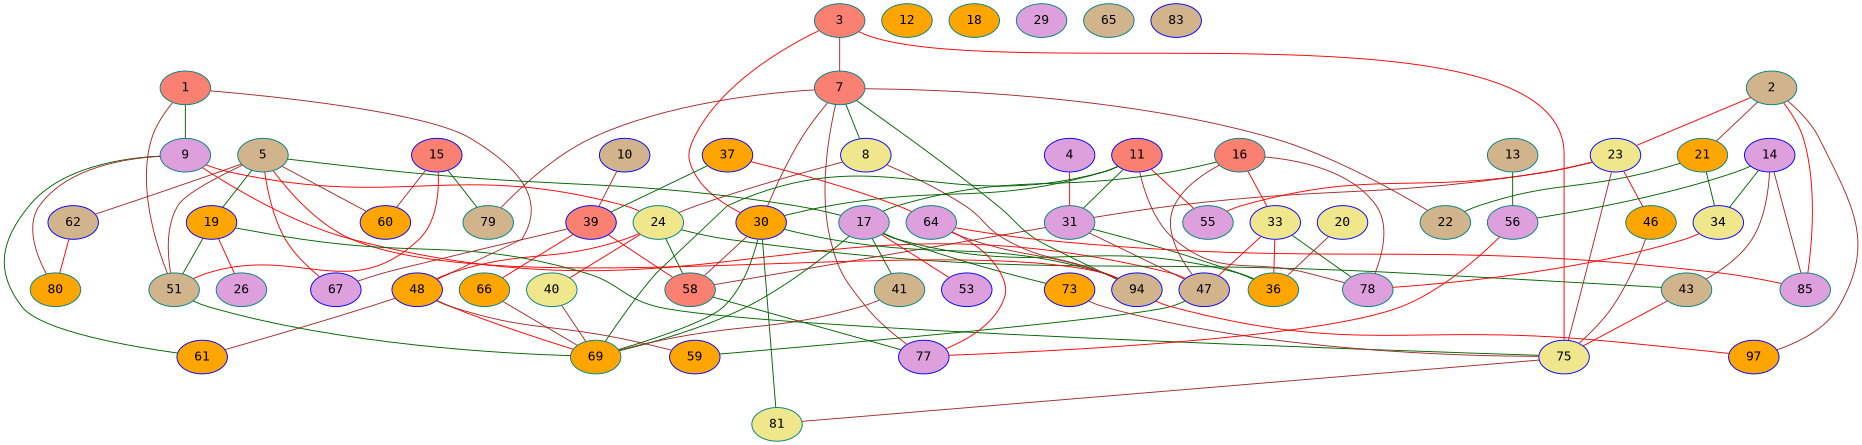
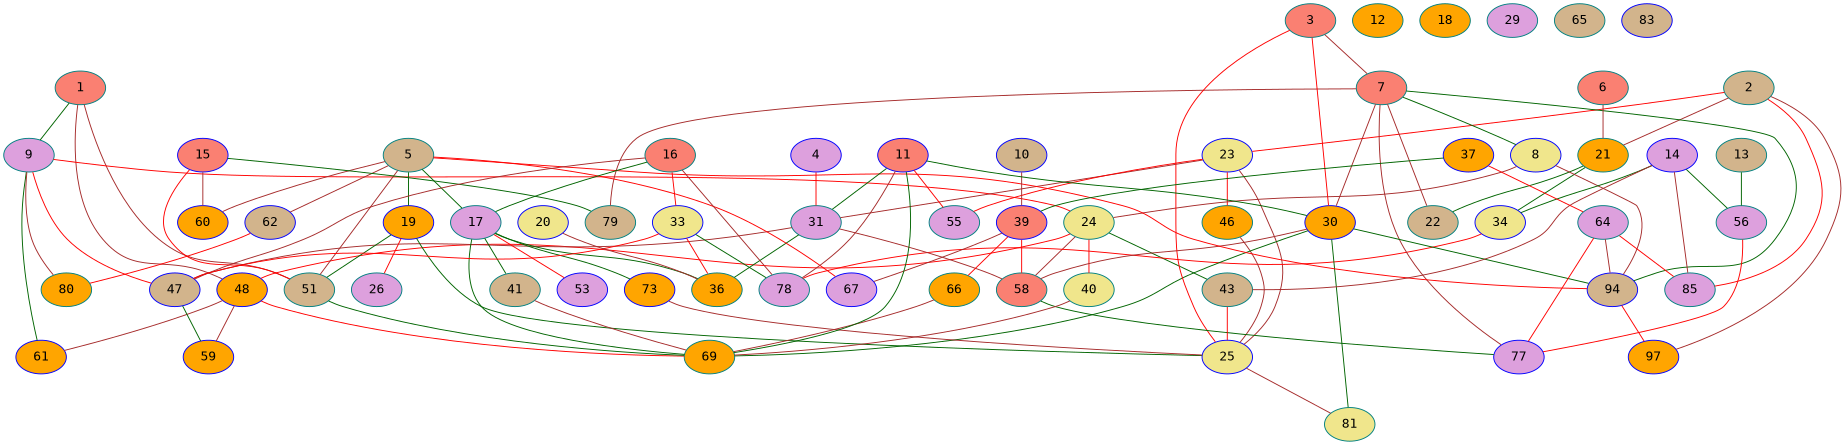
none -> (1603, 88)
(672, 251) -> (1055, 256)
(1564, 357) -> (1227, 357)
